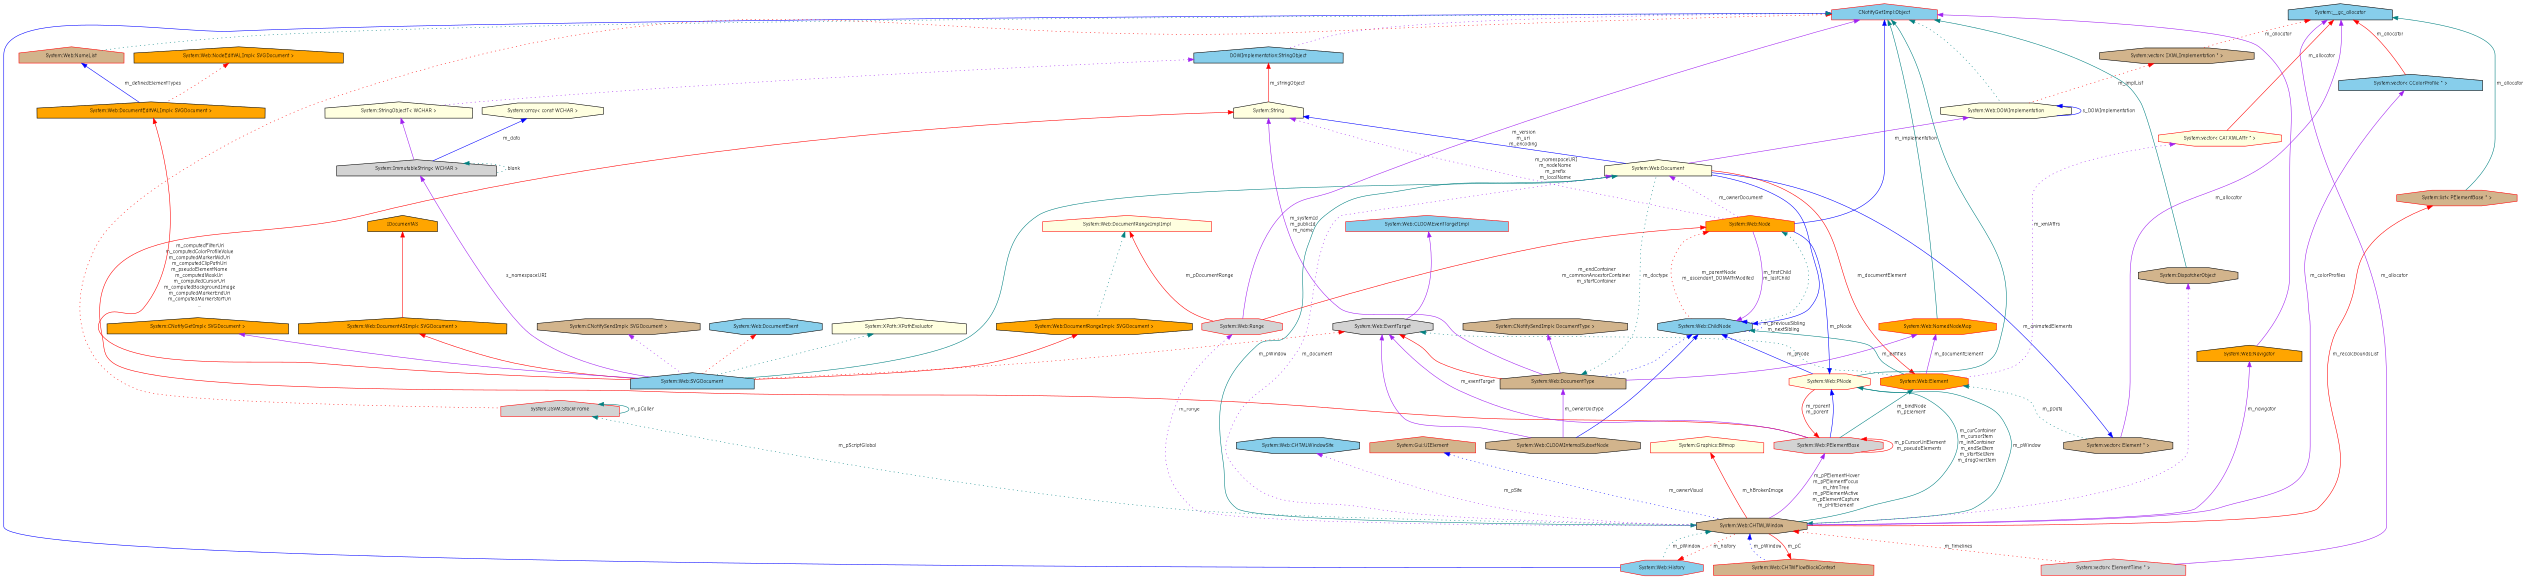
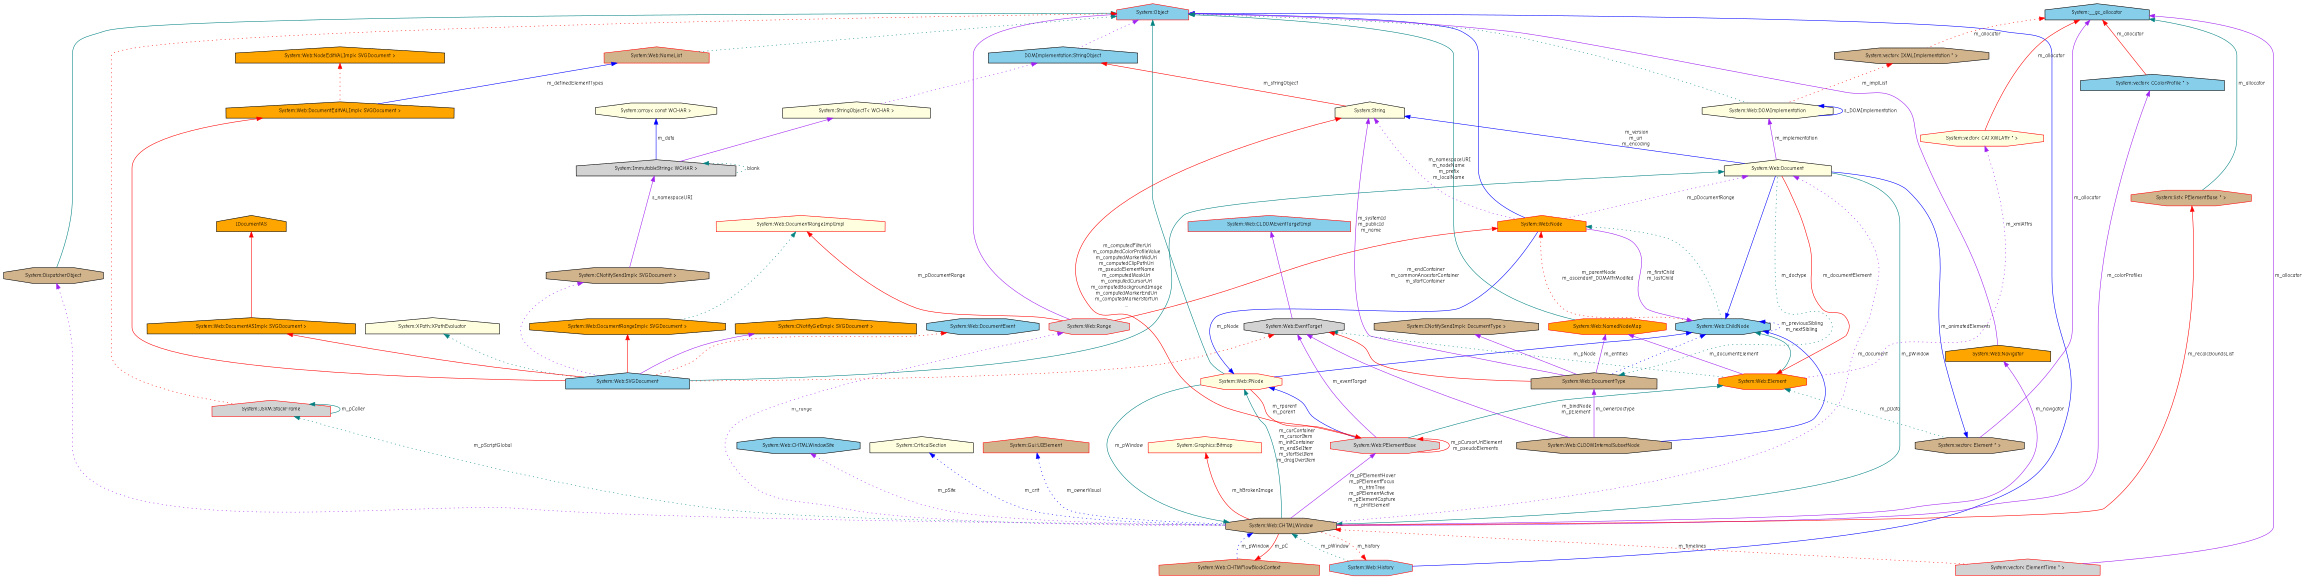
(1884, 13) -> (1153, 13)
(1740, 198) -> (1710, 198)
(510, 313) -> (641, 224)
none -> (922, 446)
